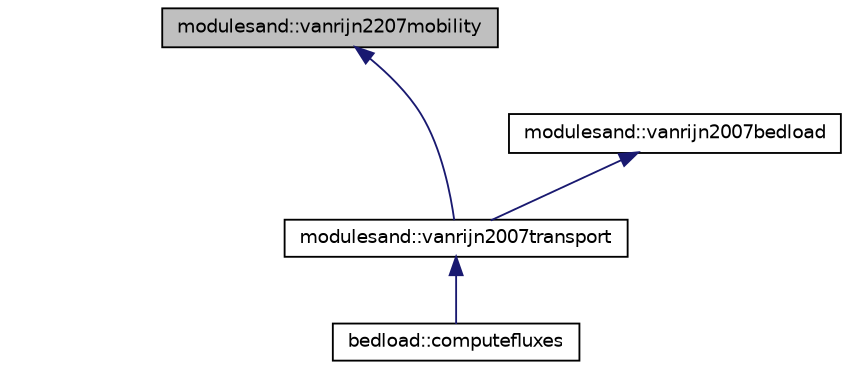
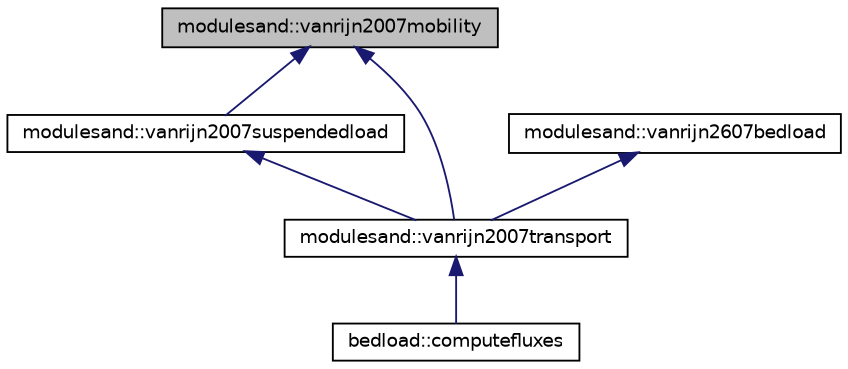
(330, 28) -> (330, 28)
none -> (206, 134)
(675, 134) -> (675, 134)
